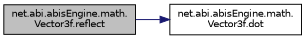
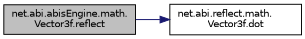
(236, 20) -> (236, 20)
